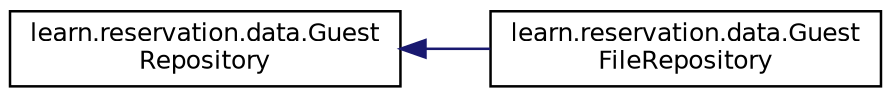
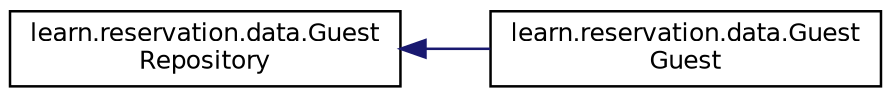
(686, 49) -> (686, 49)
